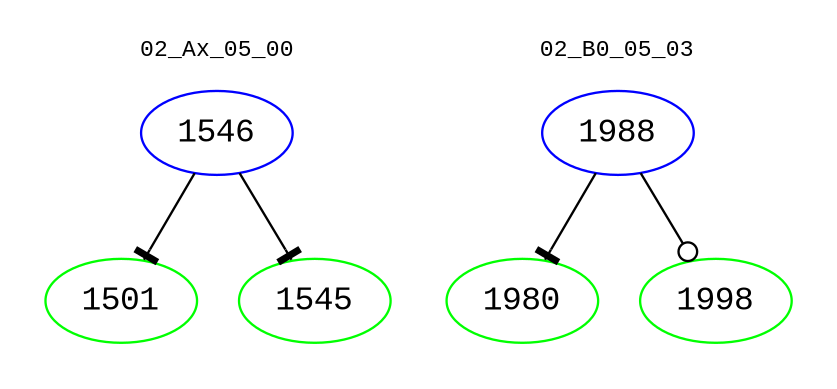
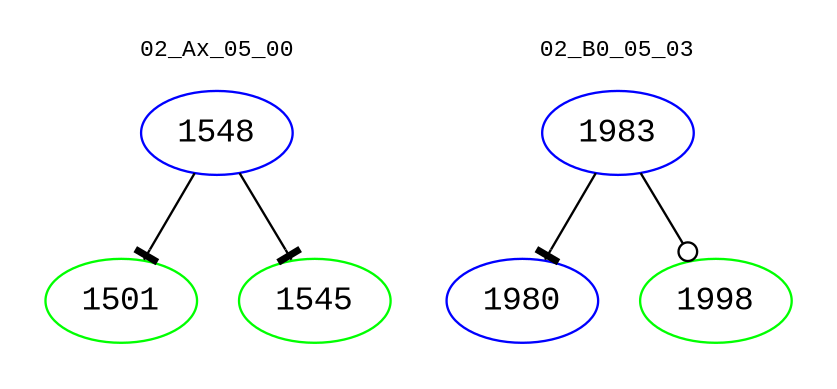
(217, 133) -> (217, 133)
(618, 133) -> (618, 133)
(522, 301) -> (522, 301)
